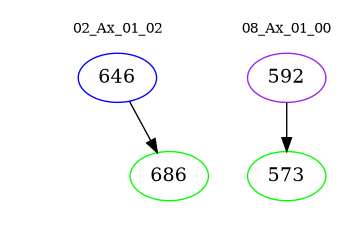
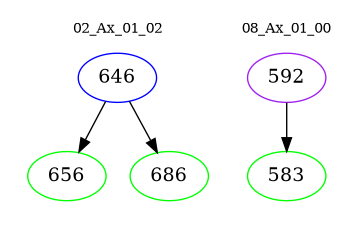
none -> (67, 176)
(287, 176) -> (287, 176)
